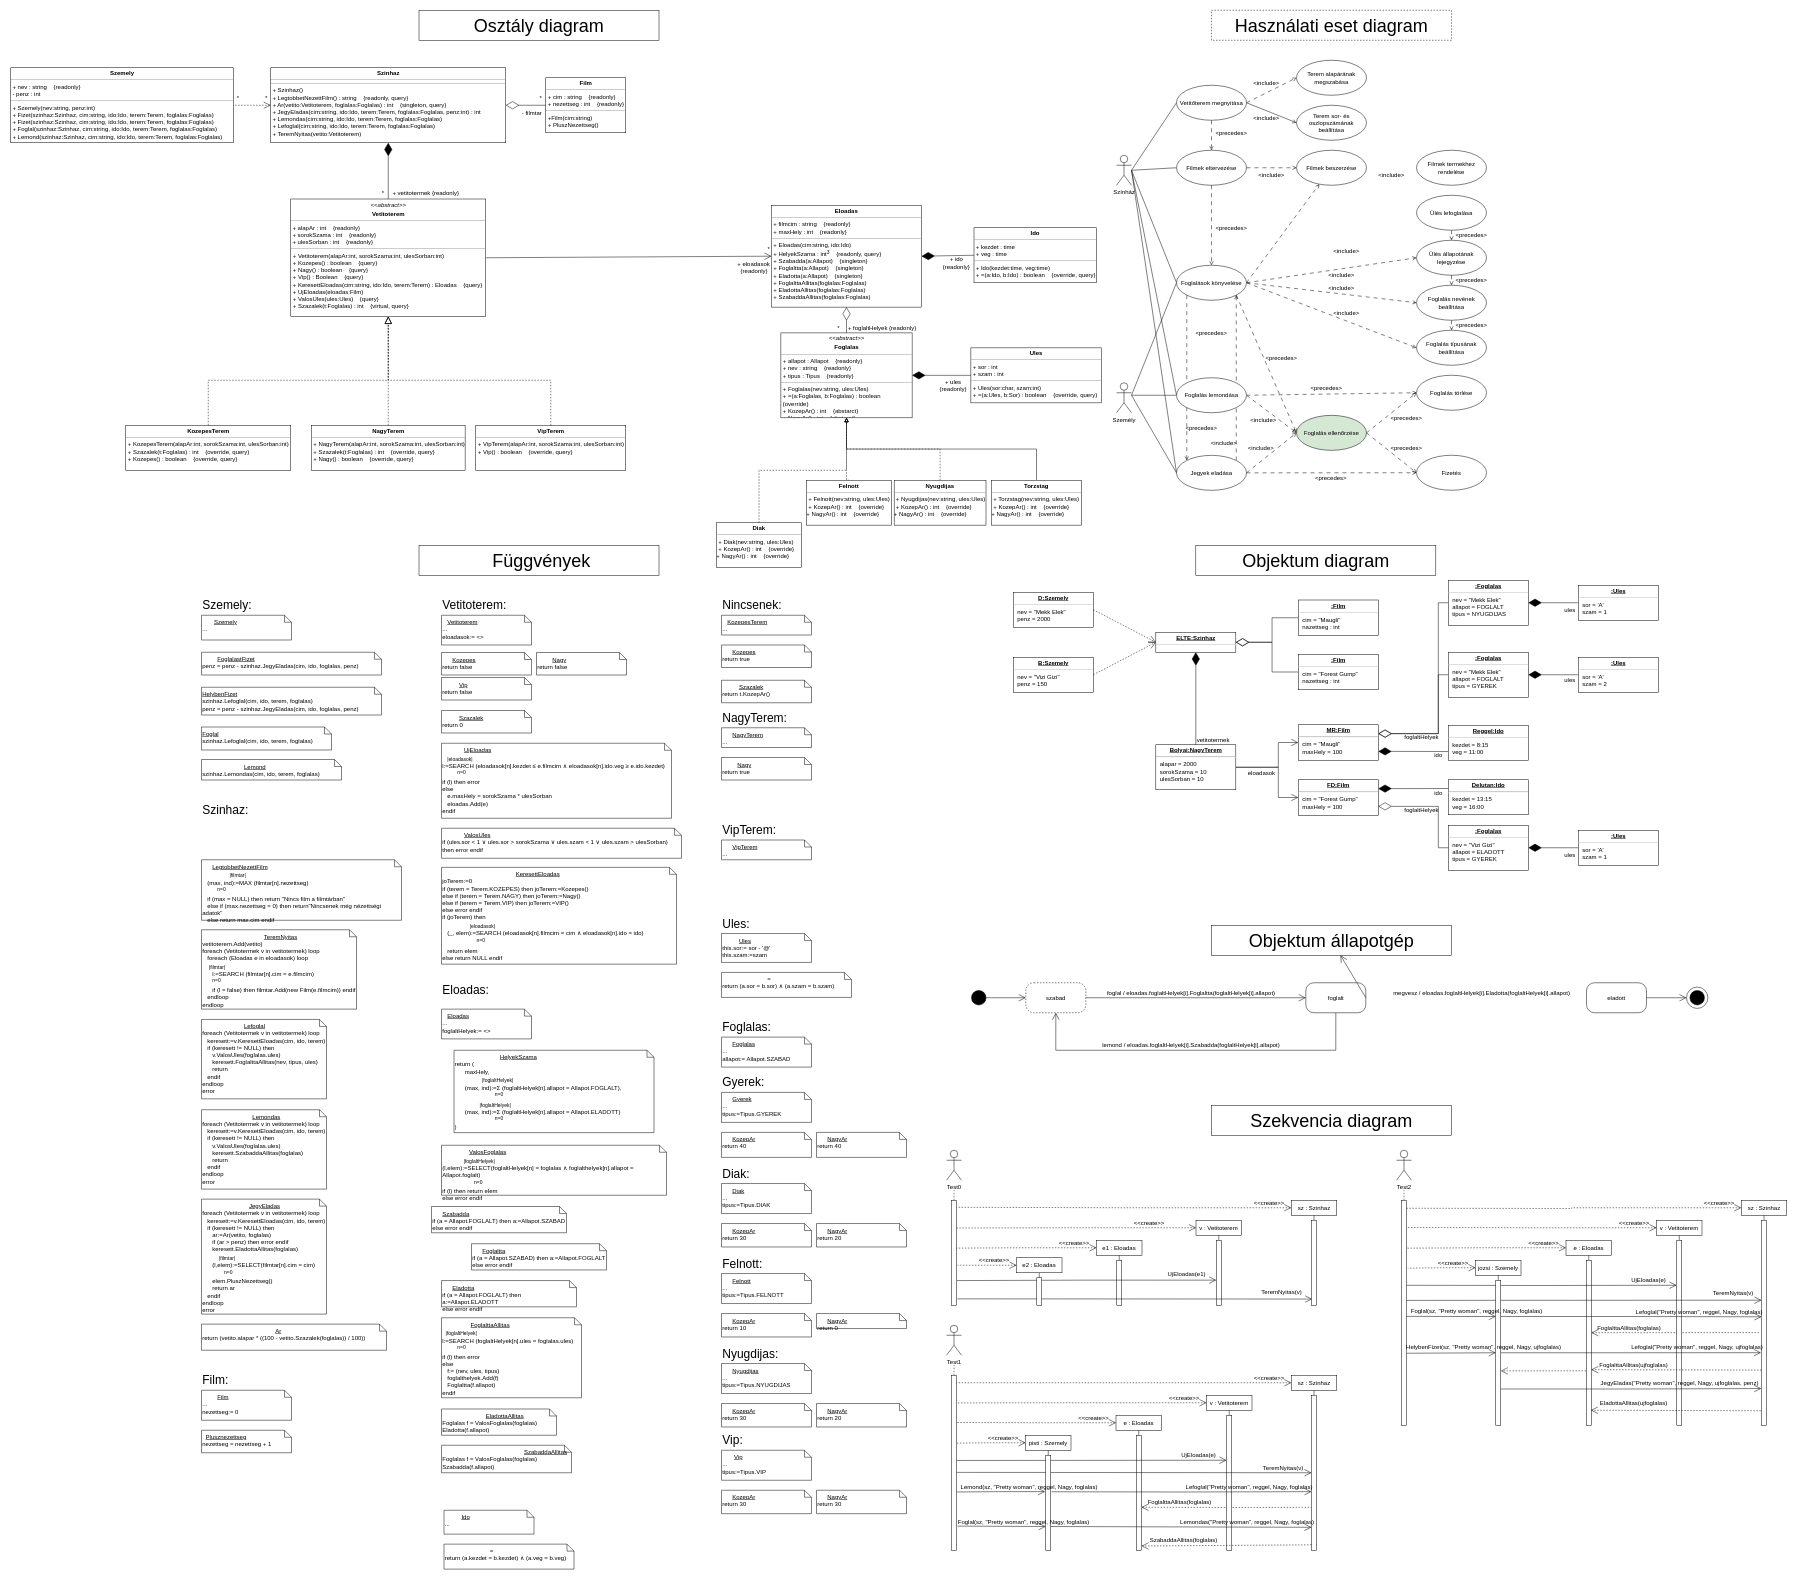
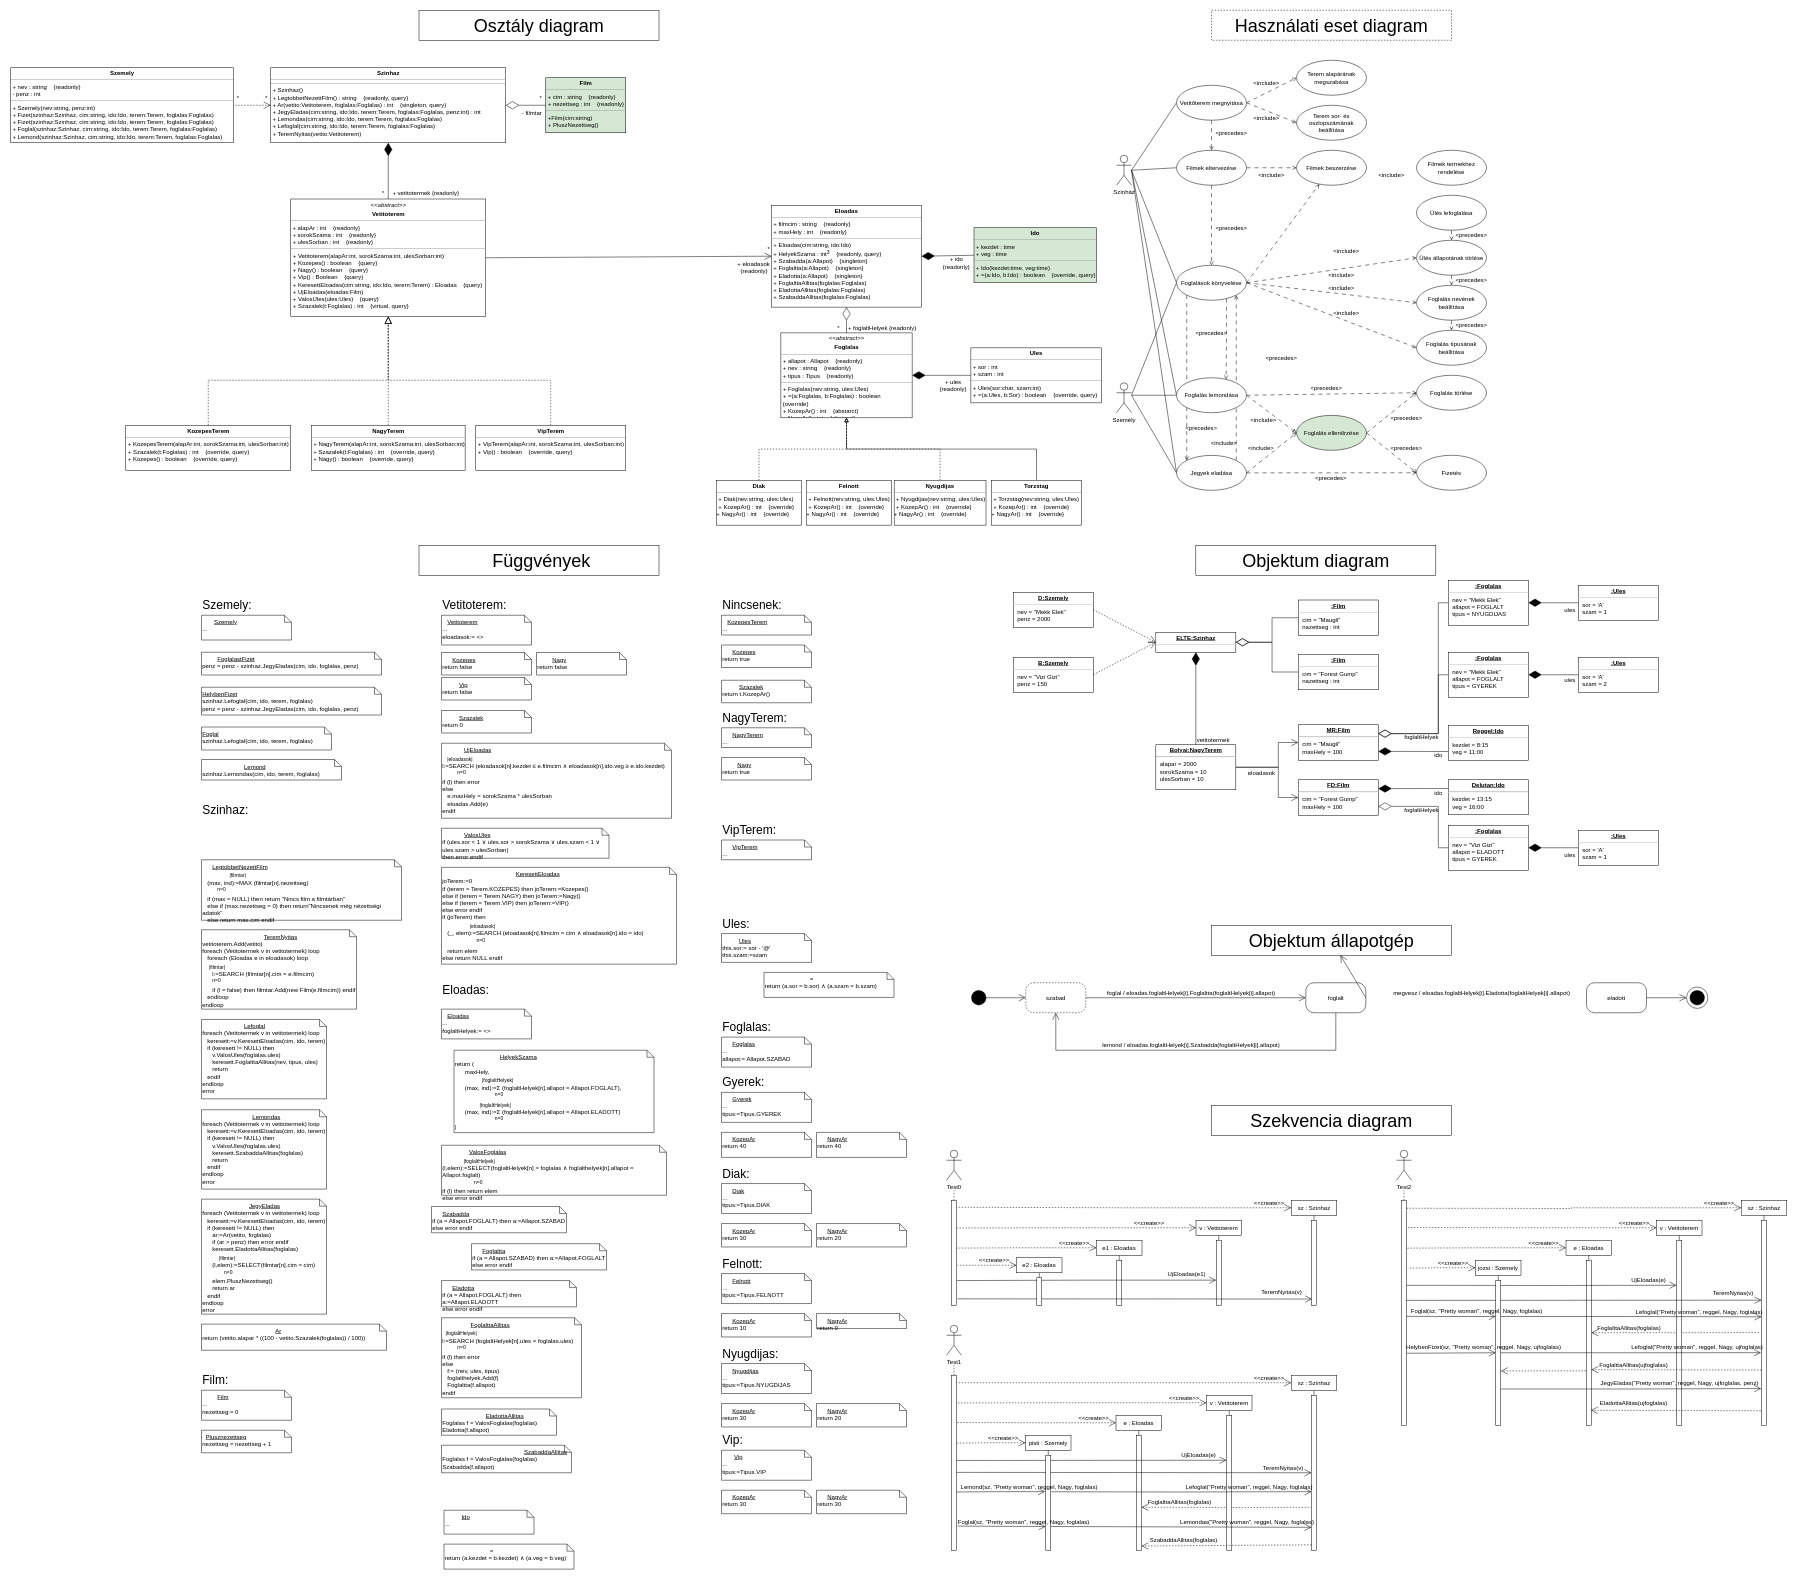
(586, 105) -> (586, 105)
(1270, 112) -> (1270, 112)
(1035, 255) -> (1035, 255)
(1451, 258) -> (1451, 258)
none -> (1226, 338)
(1266, 363) -> none
(846, 477) -> none
(759, 545) -> (759, 503)
(561, 843) -> (525, 843)
(786, 985) -> (829, 985)
